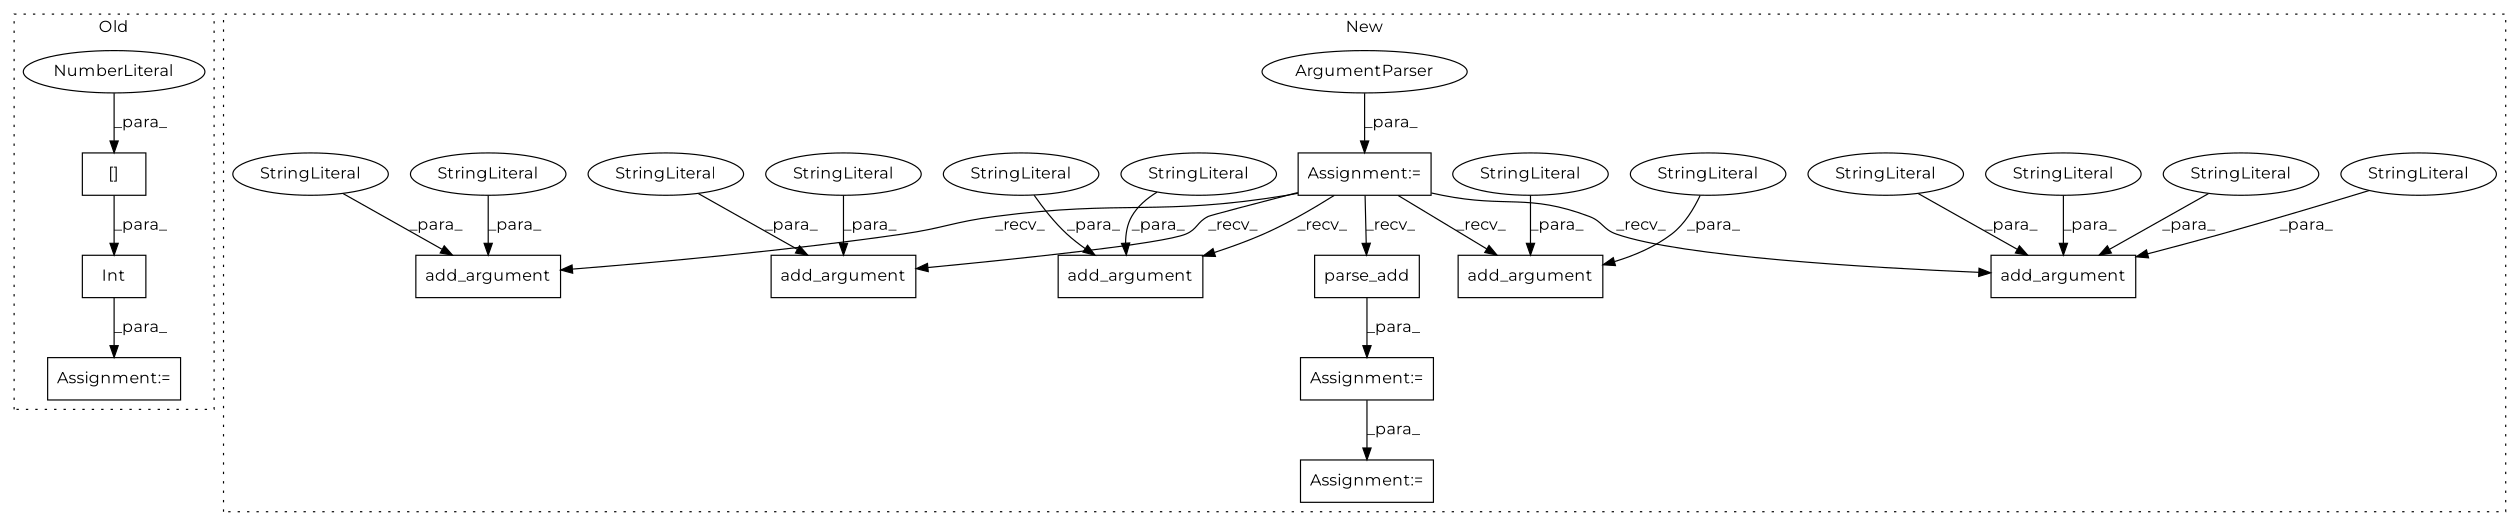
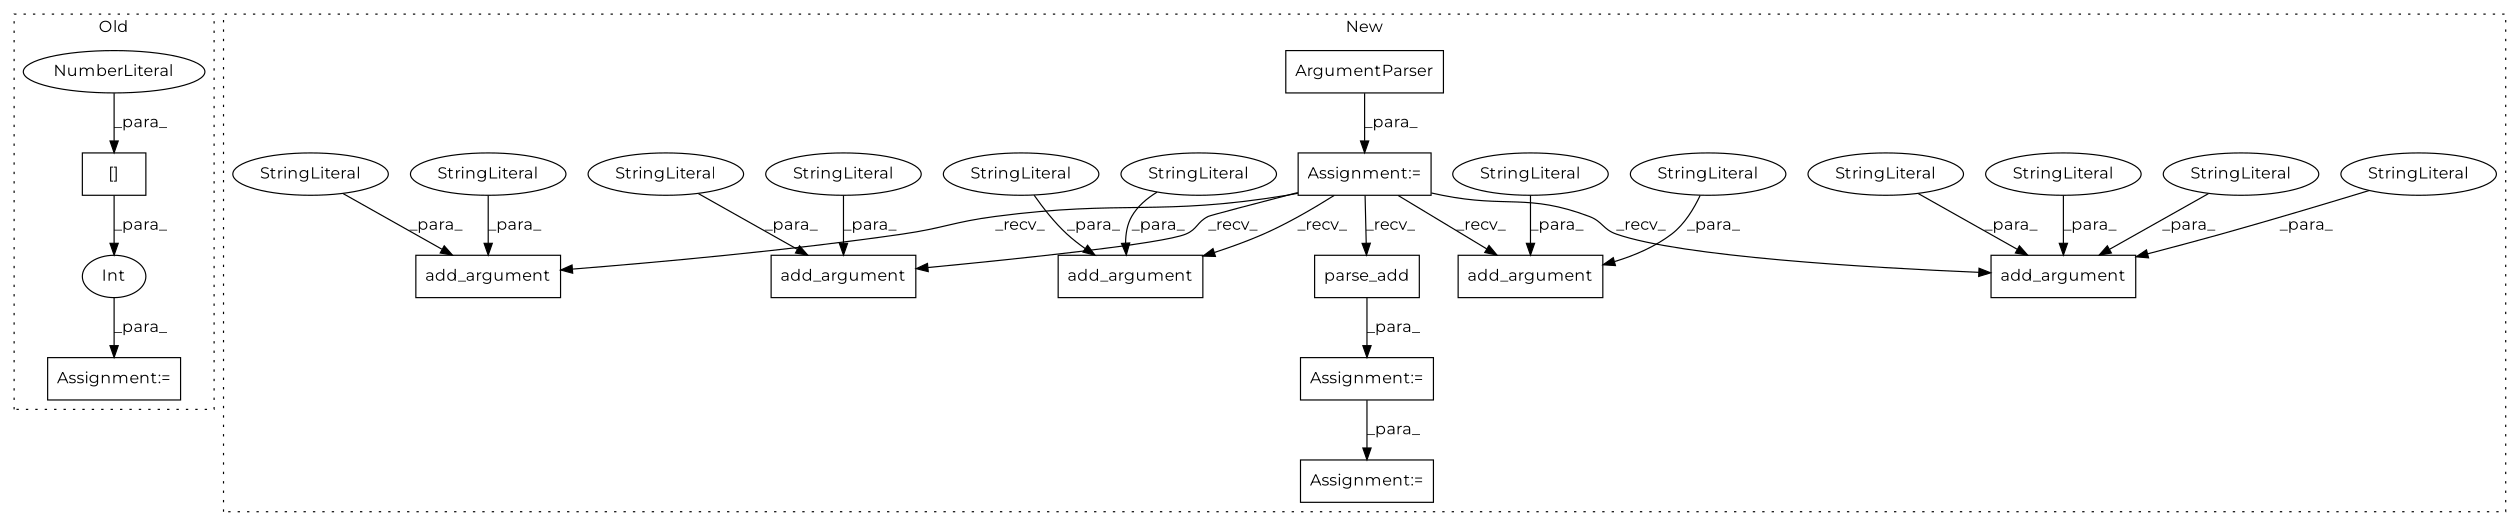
(1365, 72) -> (1365, 72)
(114, 276) -> (114, 276)
